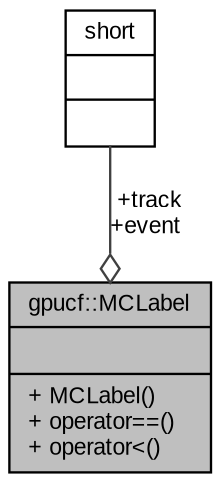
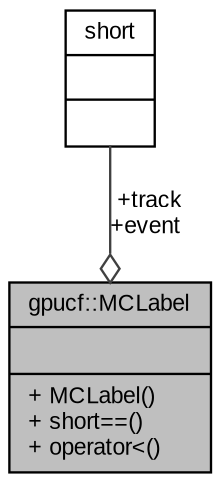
(102, 422) -> (86, 422)
